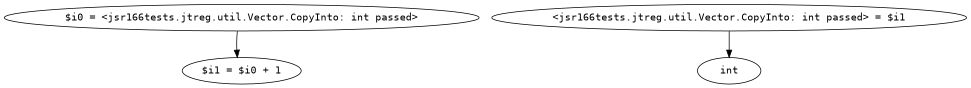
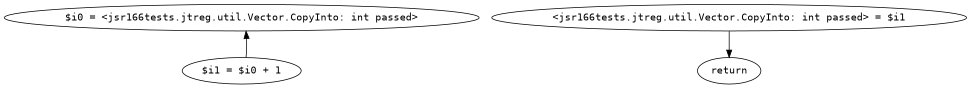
(237, 41) -> (247, 48)
(729, 71) -> (729, 71)
